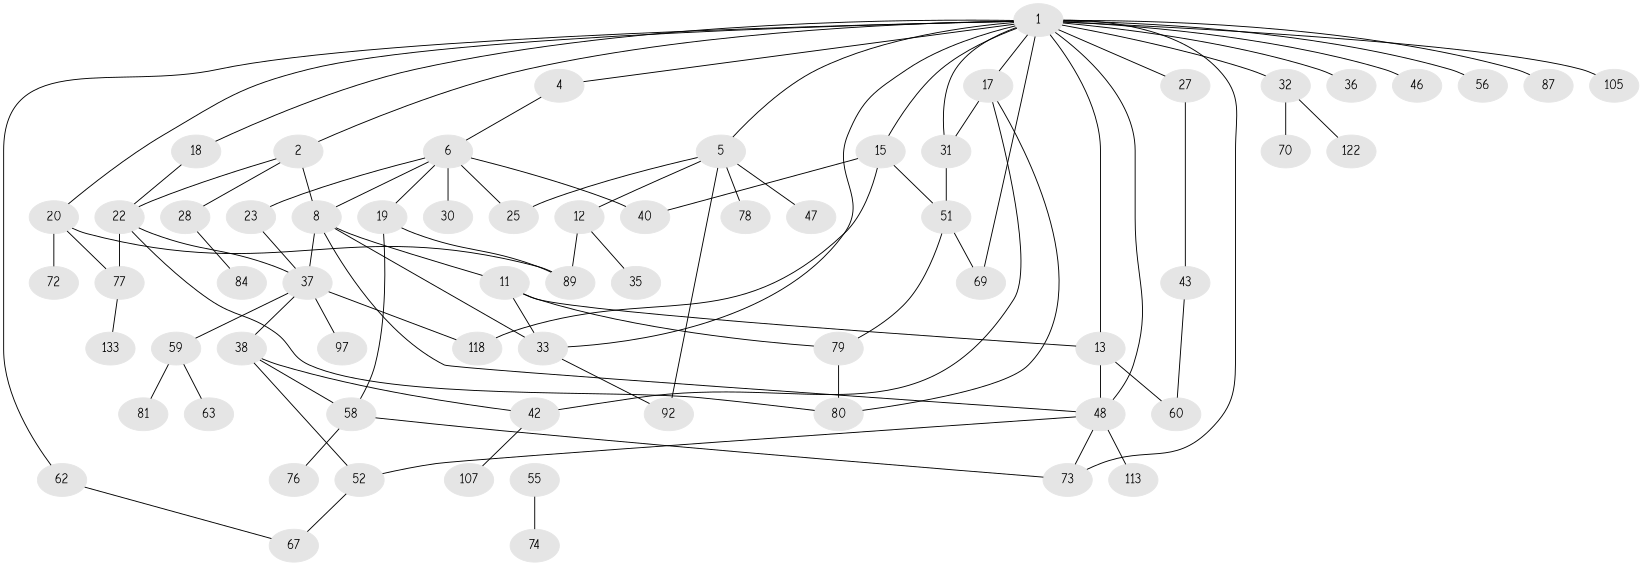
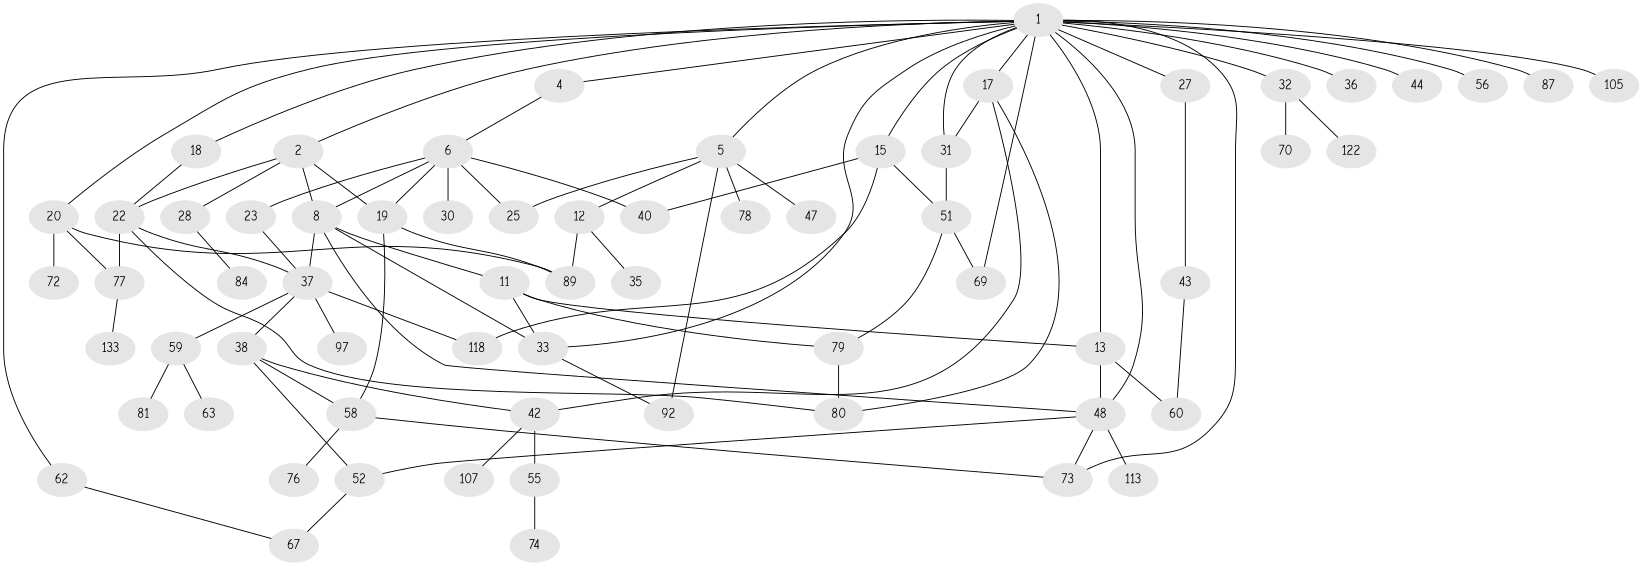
(1417, 86) -> (1417, 86)
none -> (344, 187)
none -> (535, 447)
